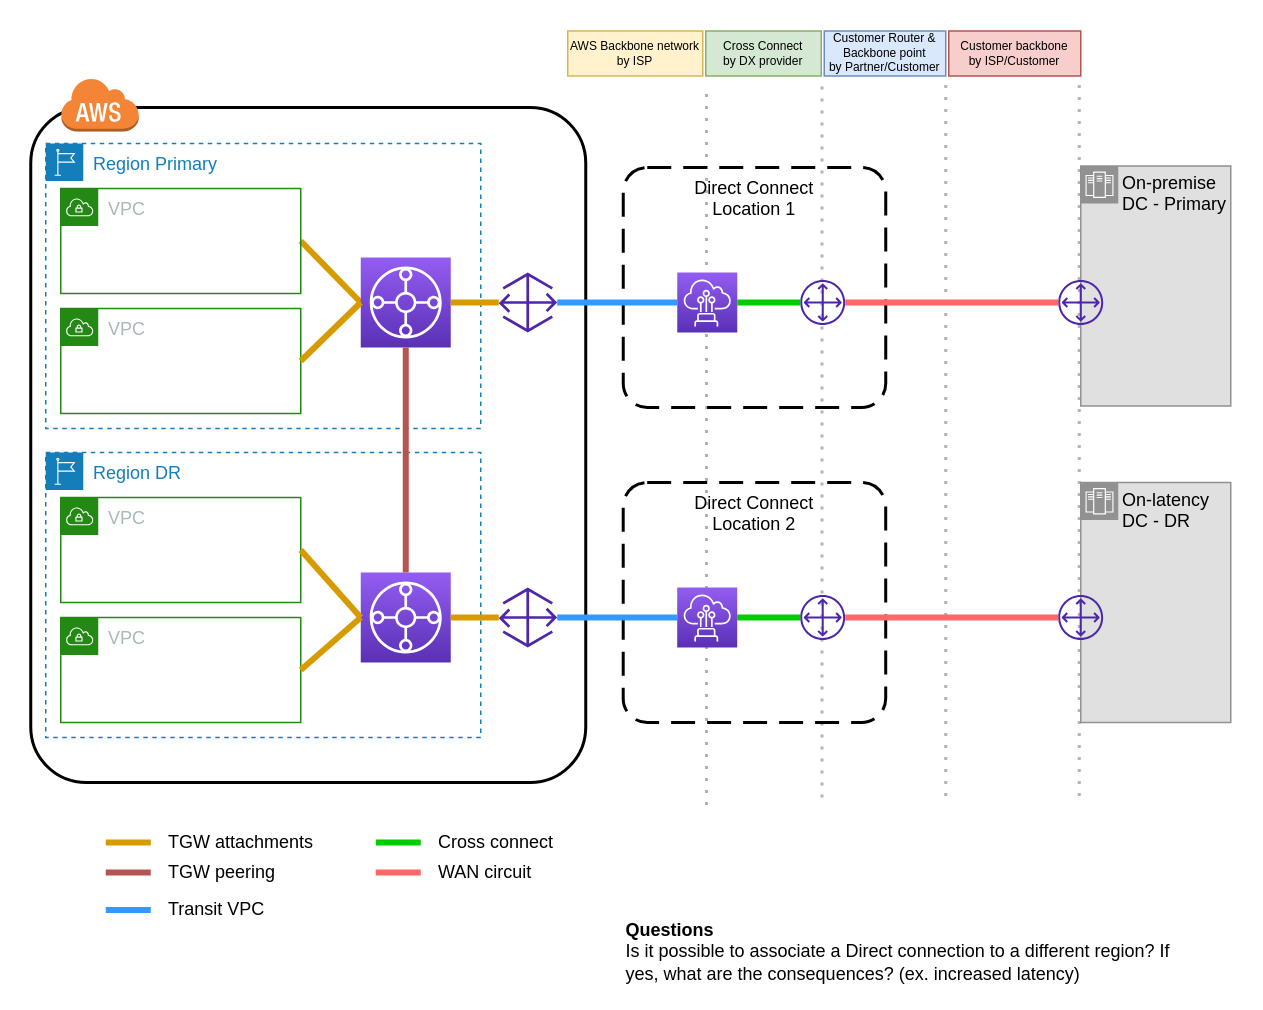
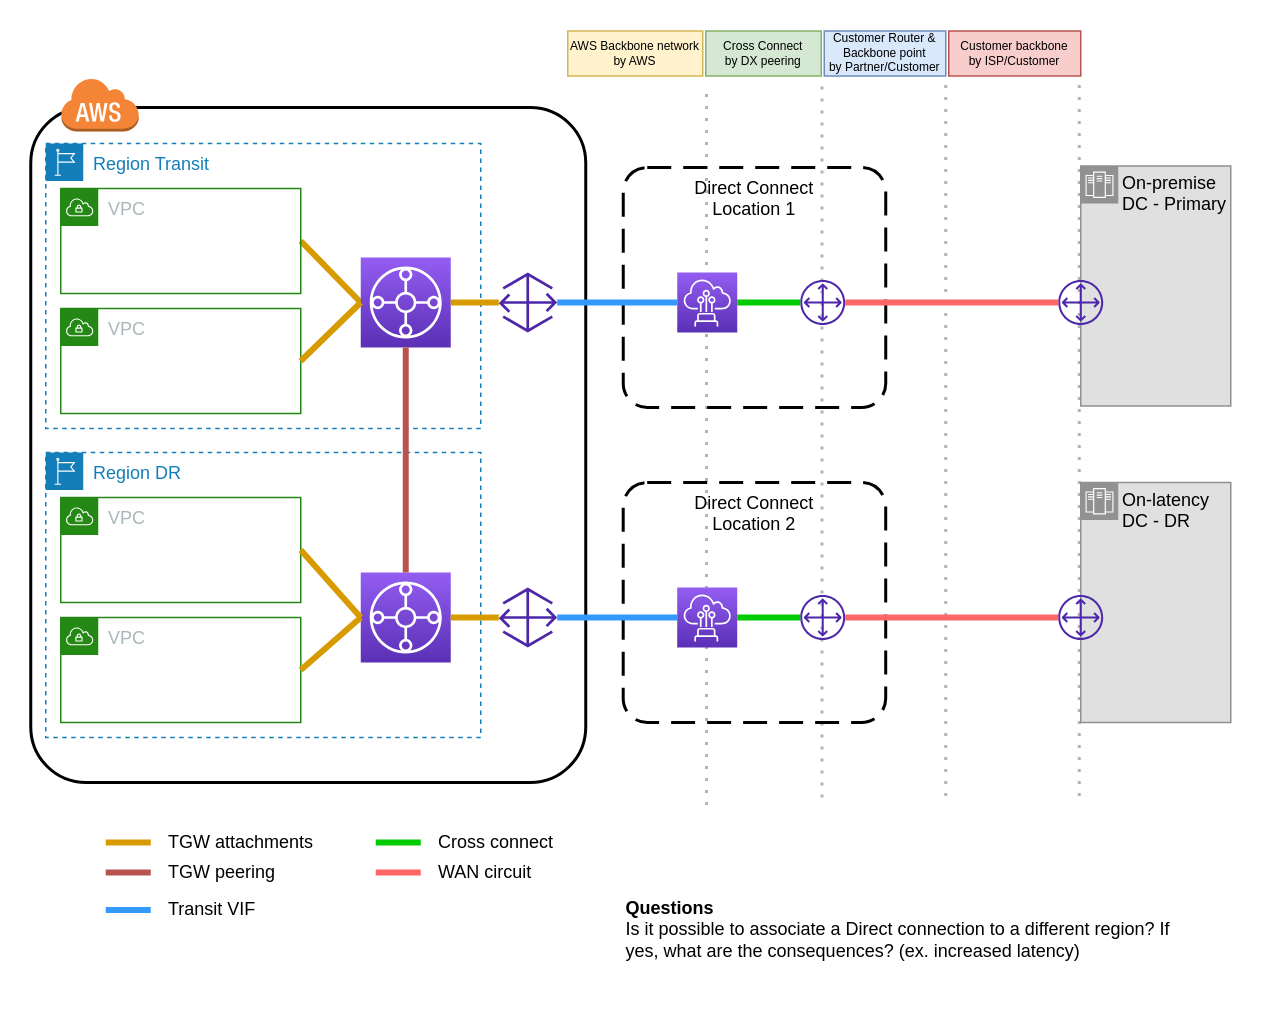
(635, 53) -> (635, 53)
(764, 53) -> (764, 53)
(157, 165) -> (157, 165)
(220, 910) -> (220, 910)
(911, 955) -> (911, 932)
